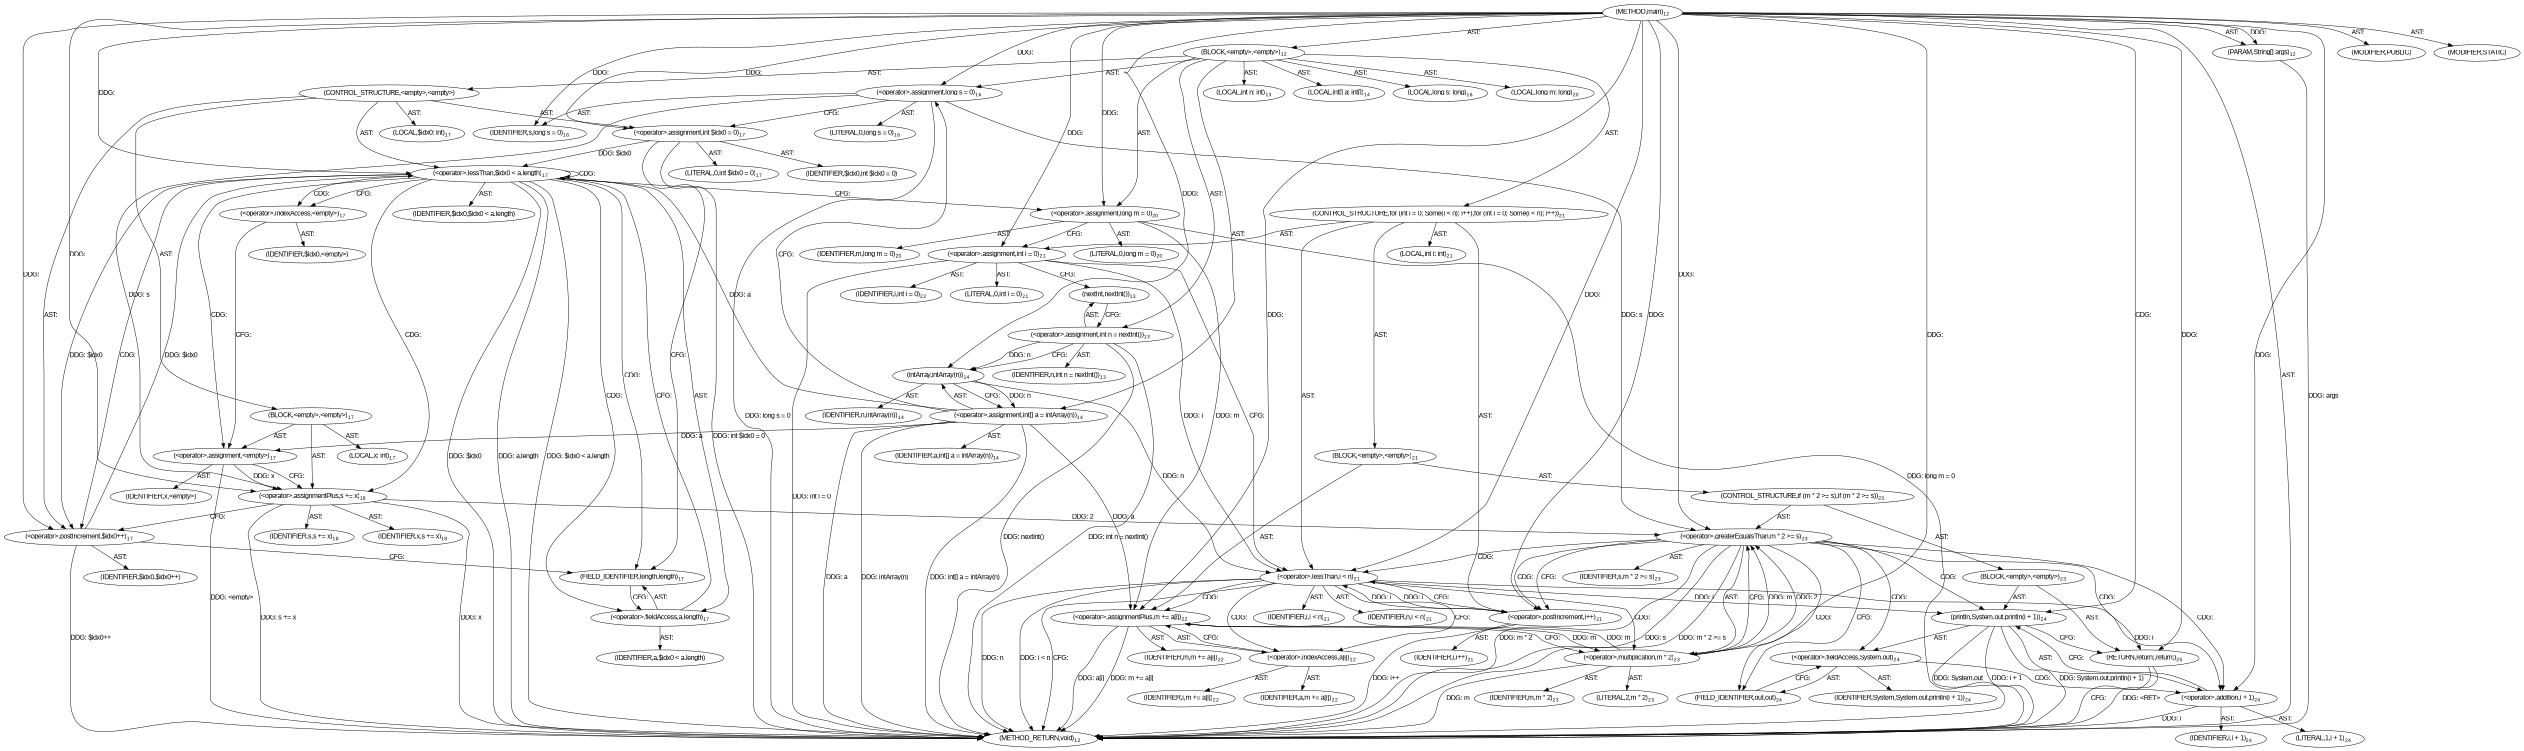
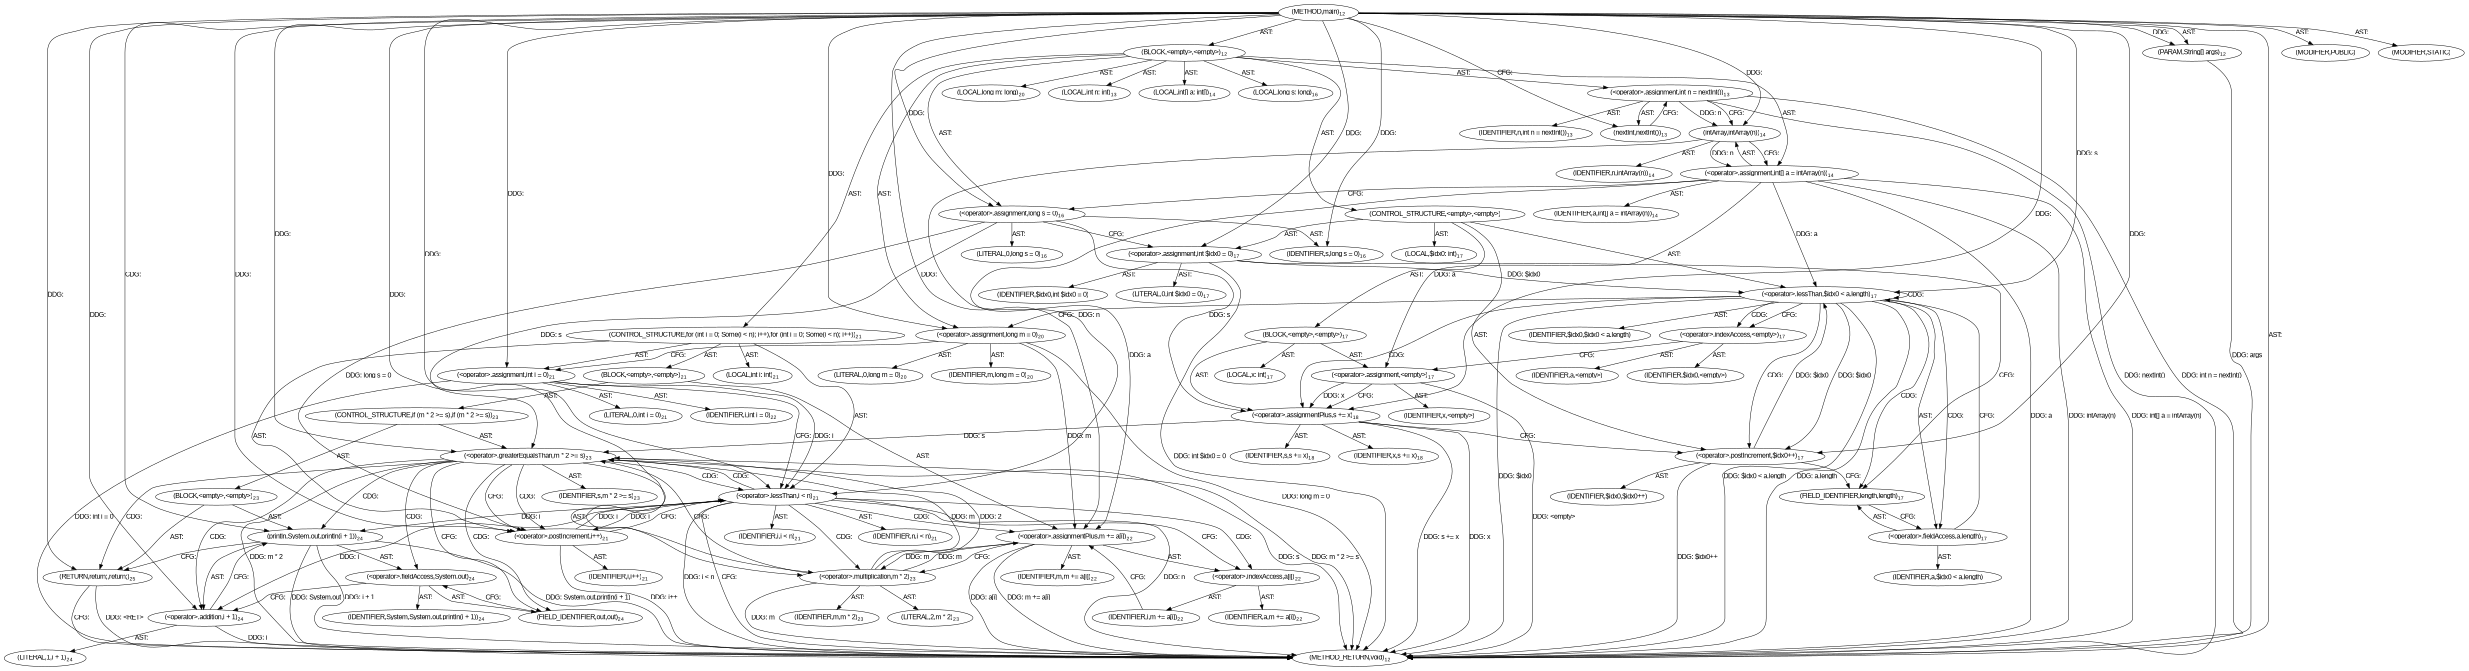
(108, 93) -> (2087, 154)
(205, 221) -> none
(1052, 274) -> (1475, 65)
none -> (1567, 376)
(768, 438) -> (503, 315)
none -> (718, 472)
(1083, 517) -> (974, 436)
(1205, 642) -> (1123, 575)
(2044, 678) -> (279, 598)
(2221, 739) -> none
